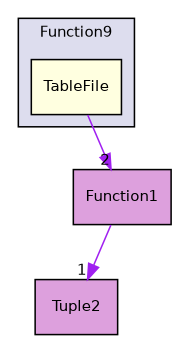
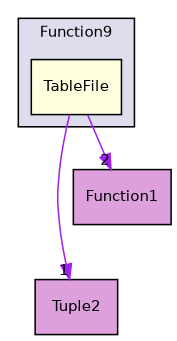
(102, 245) -> (58, 189)
